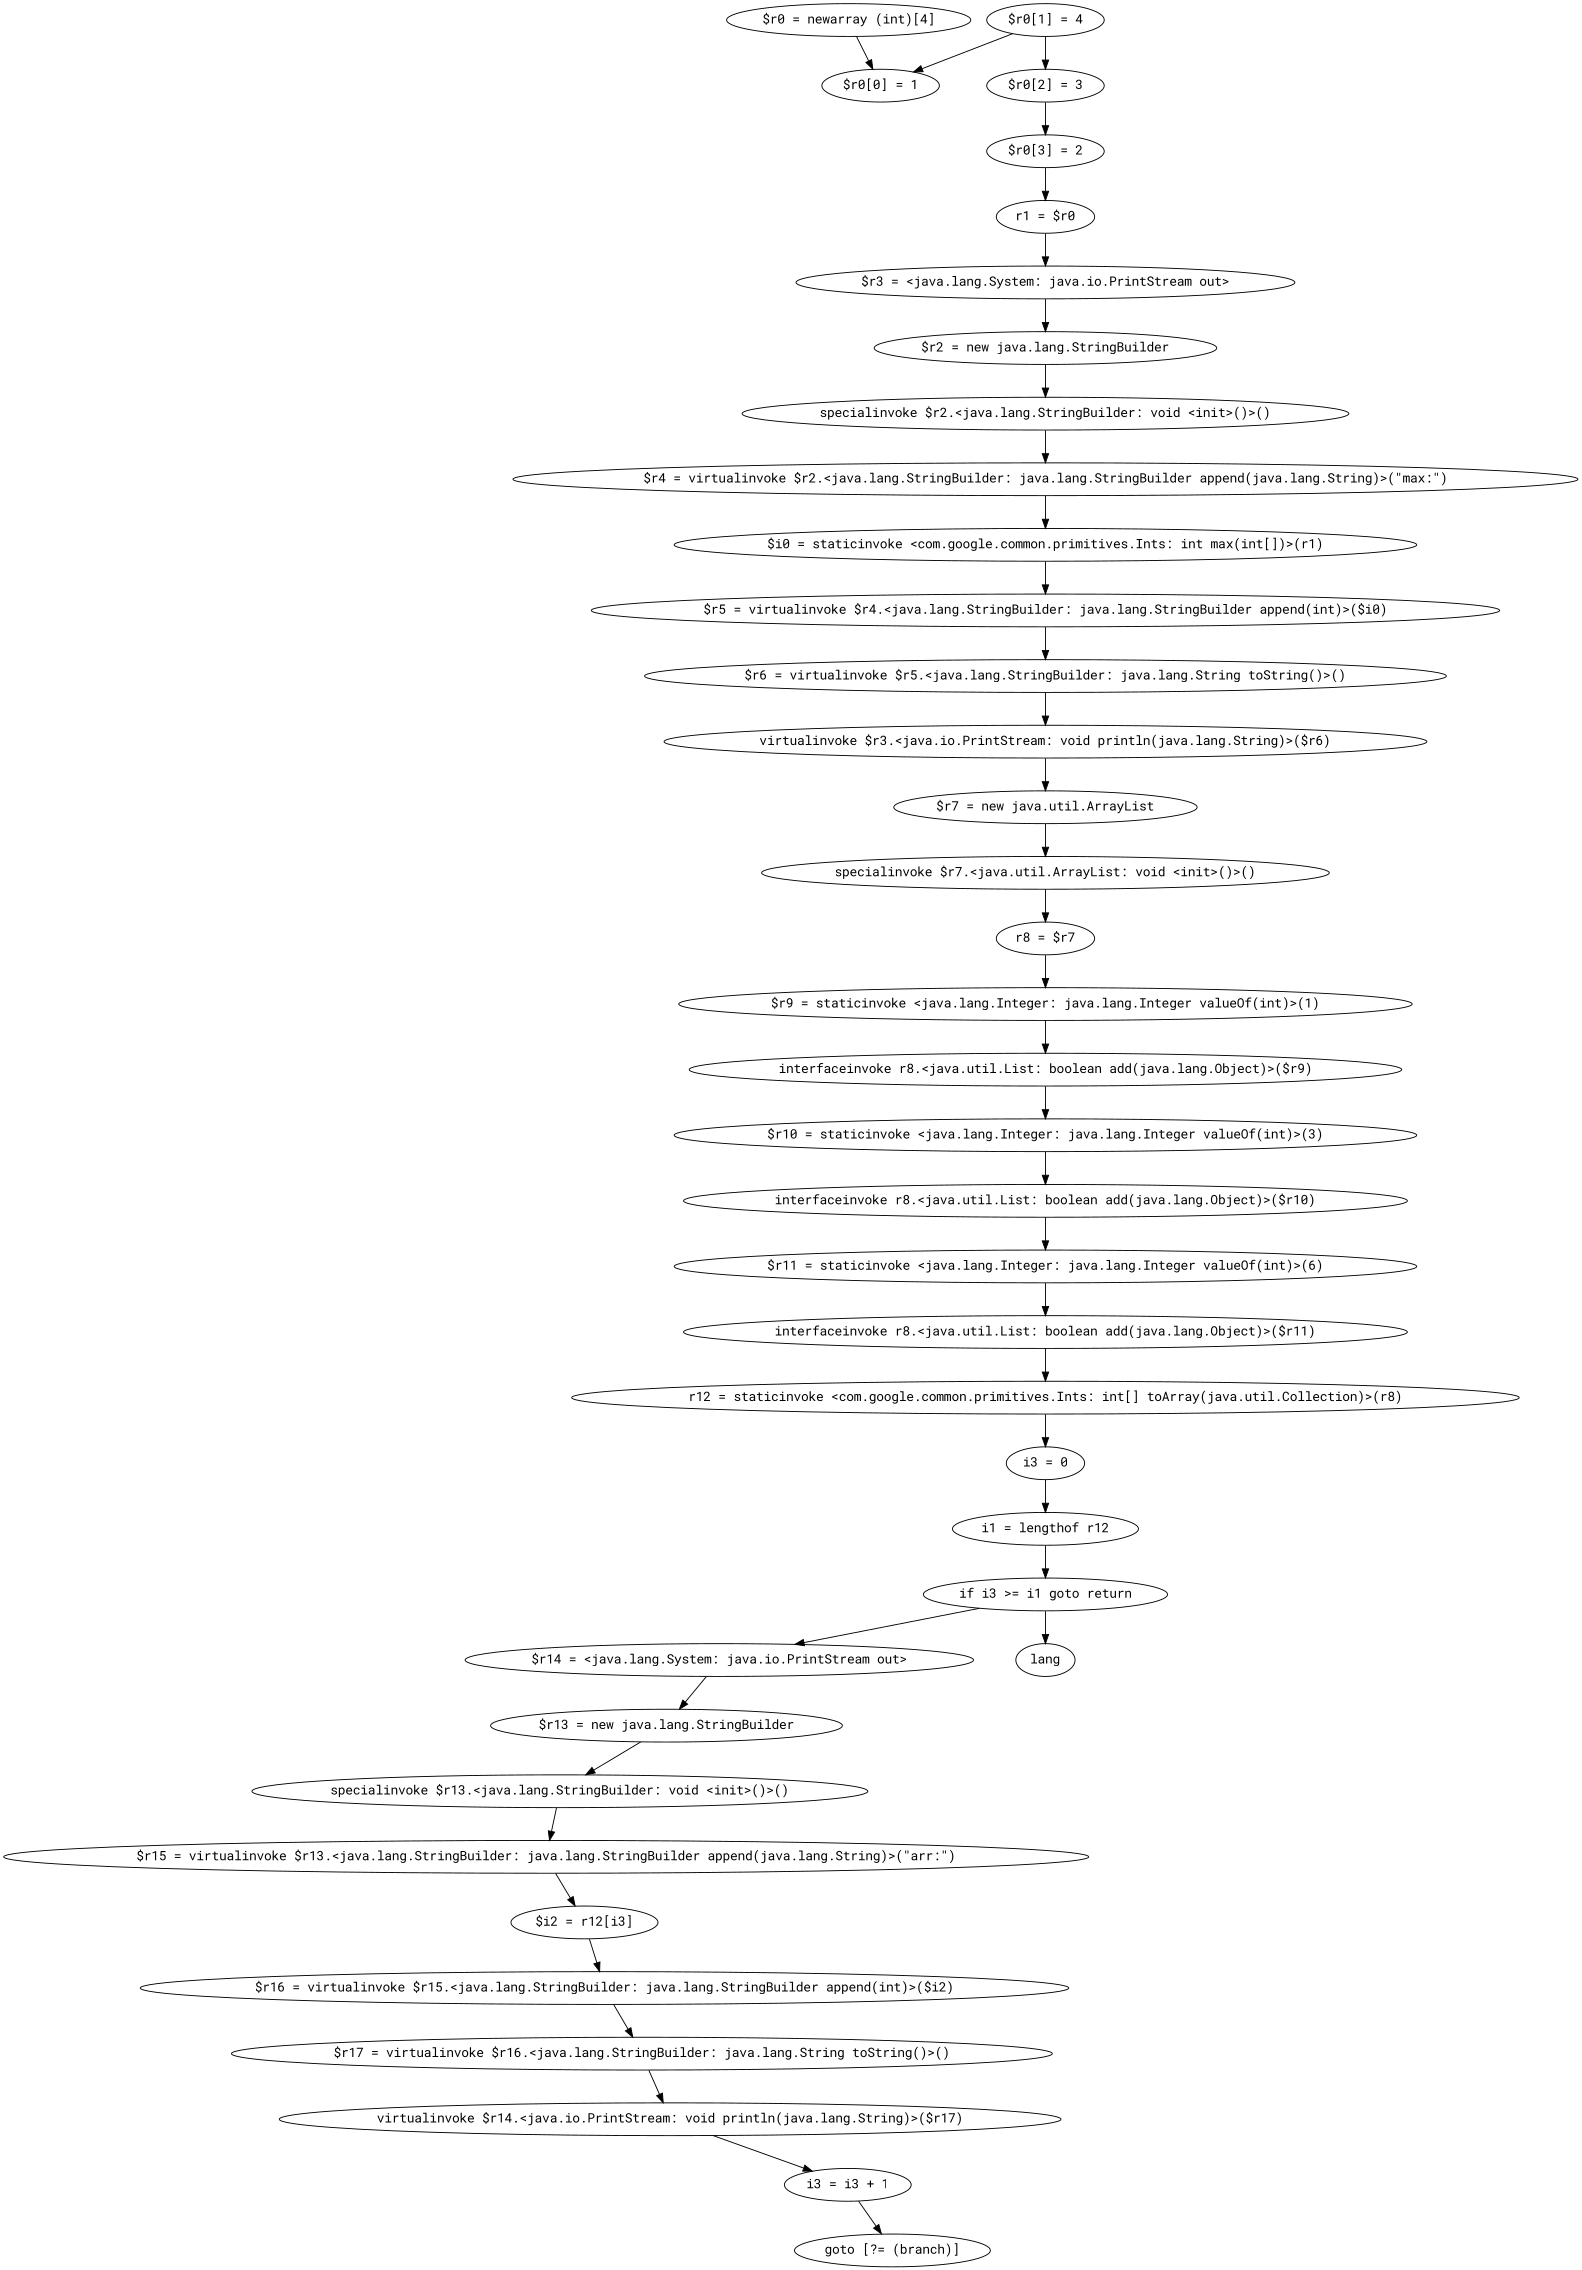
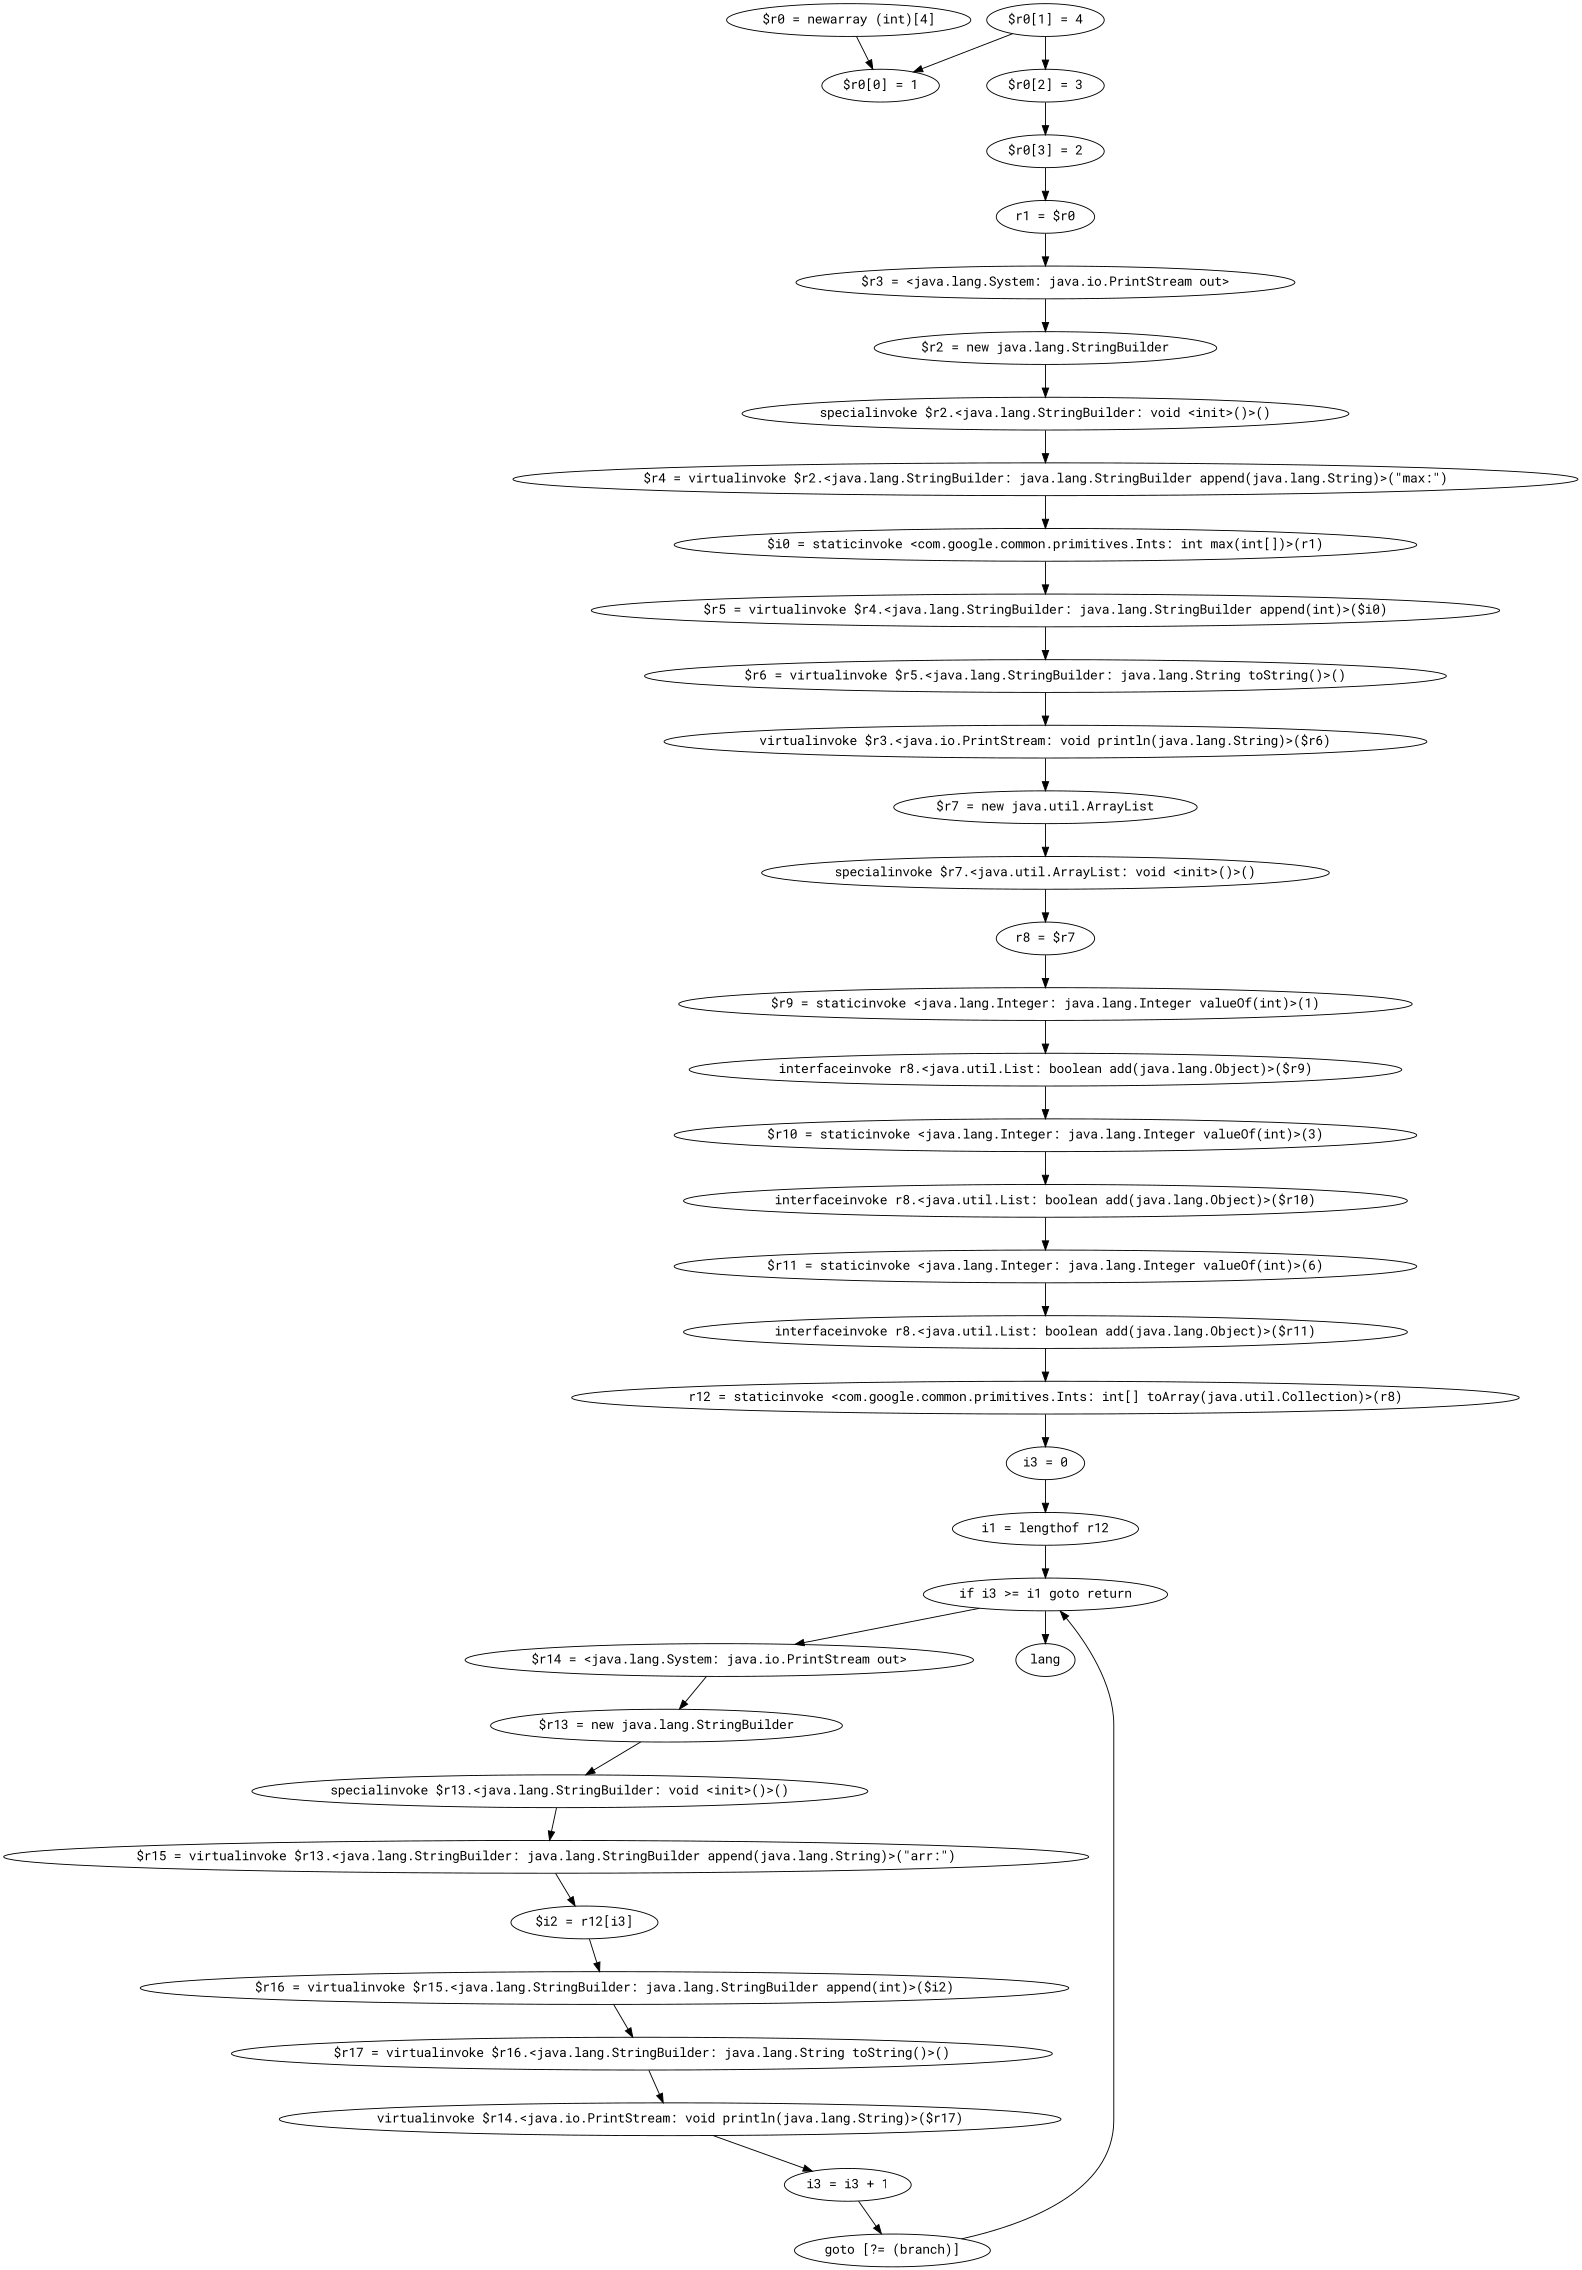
none -> (1114, 1967)
